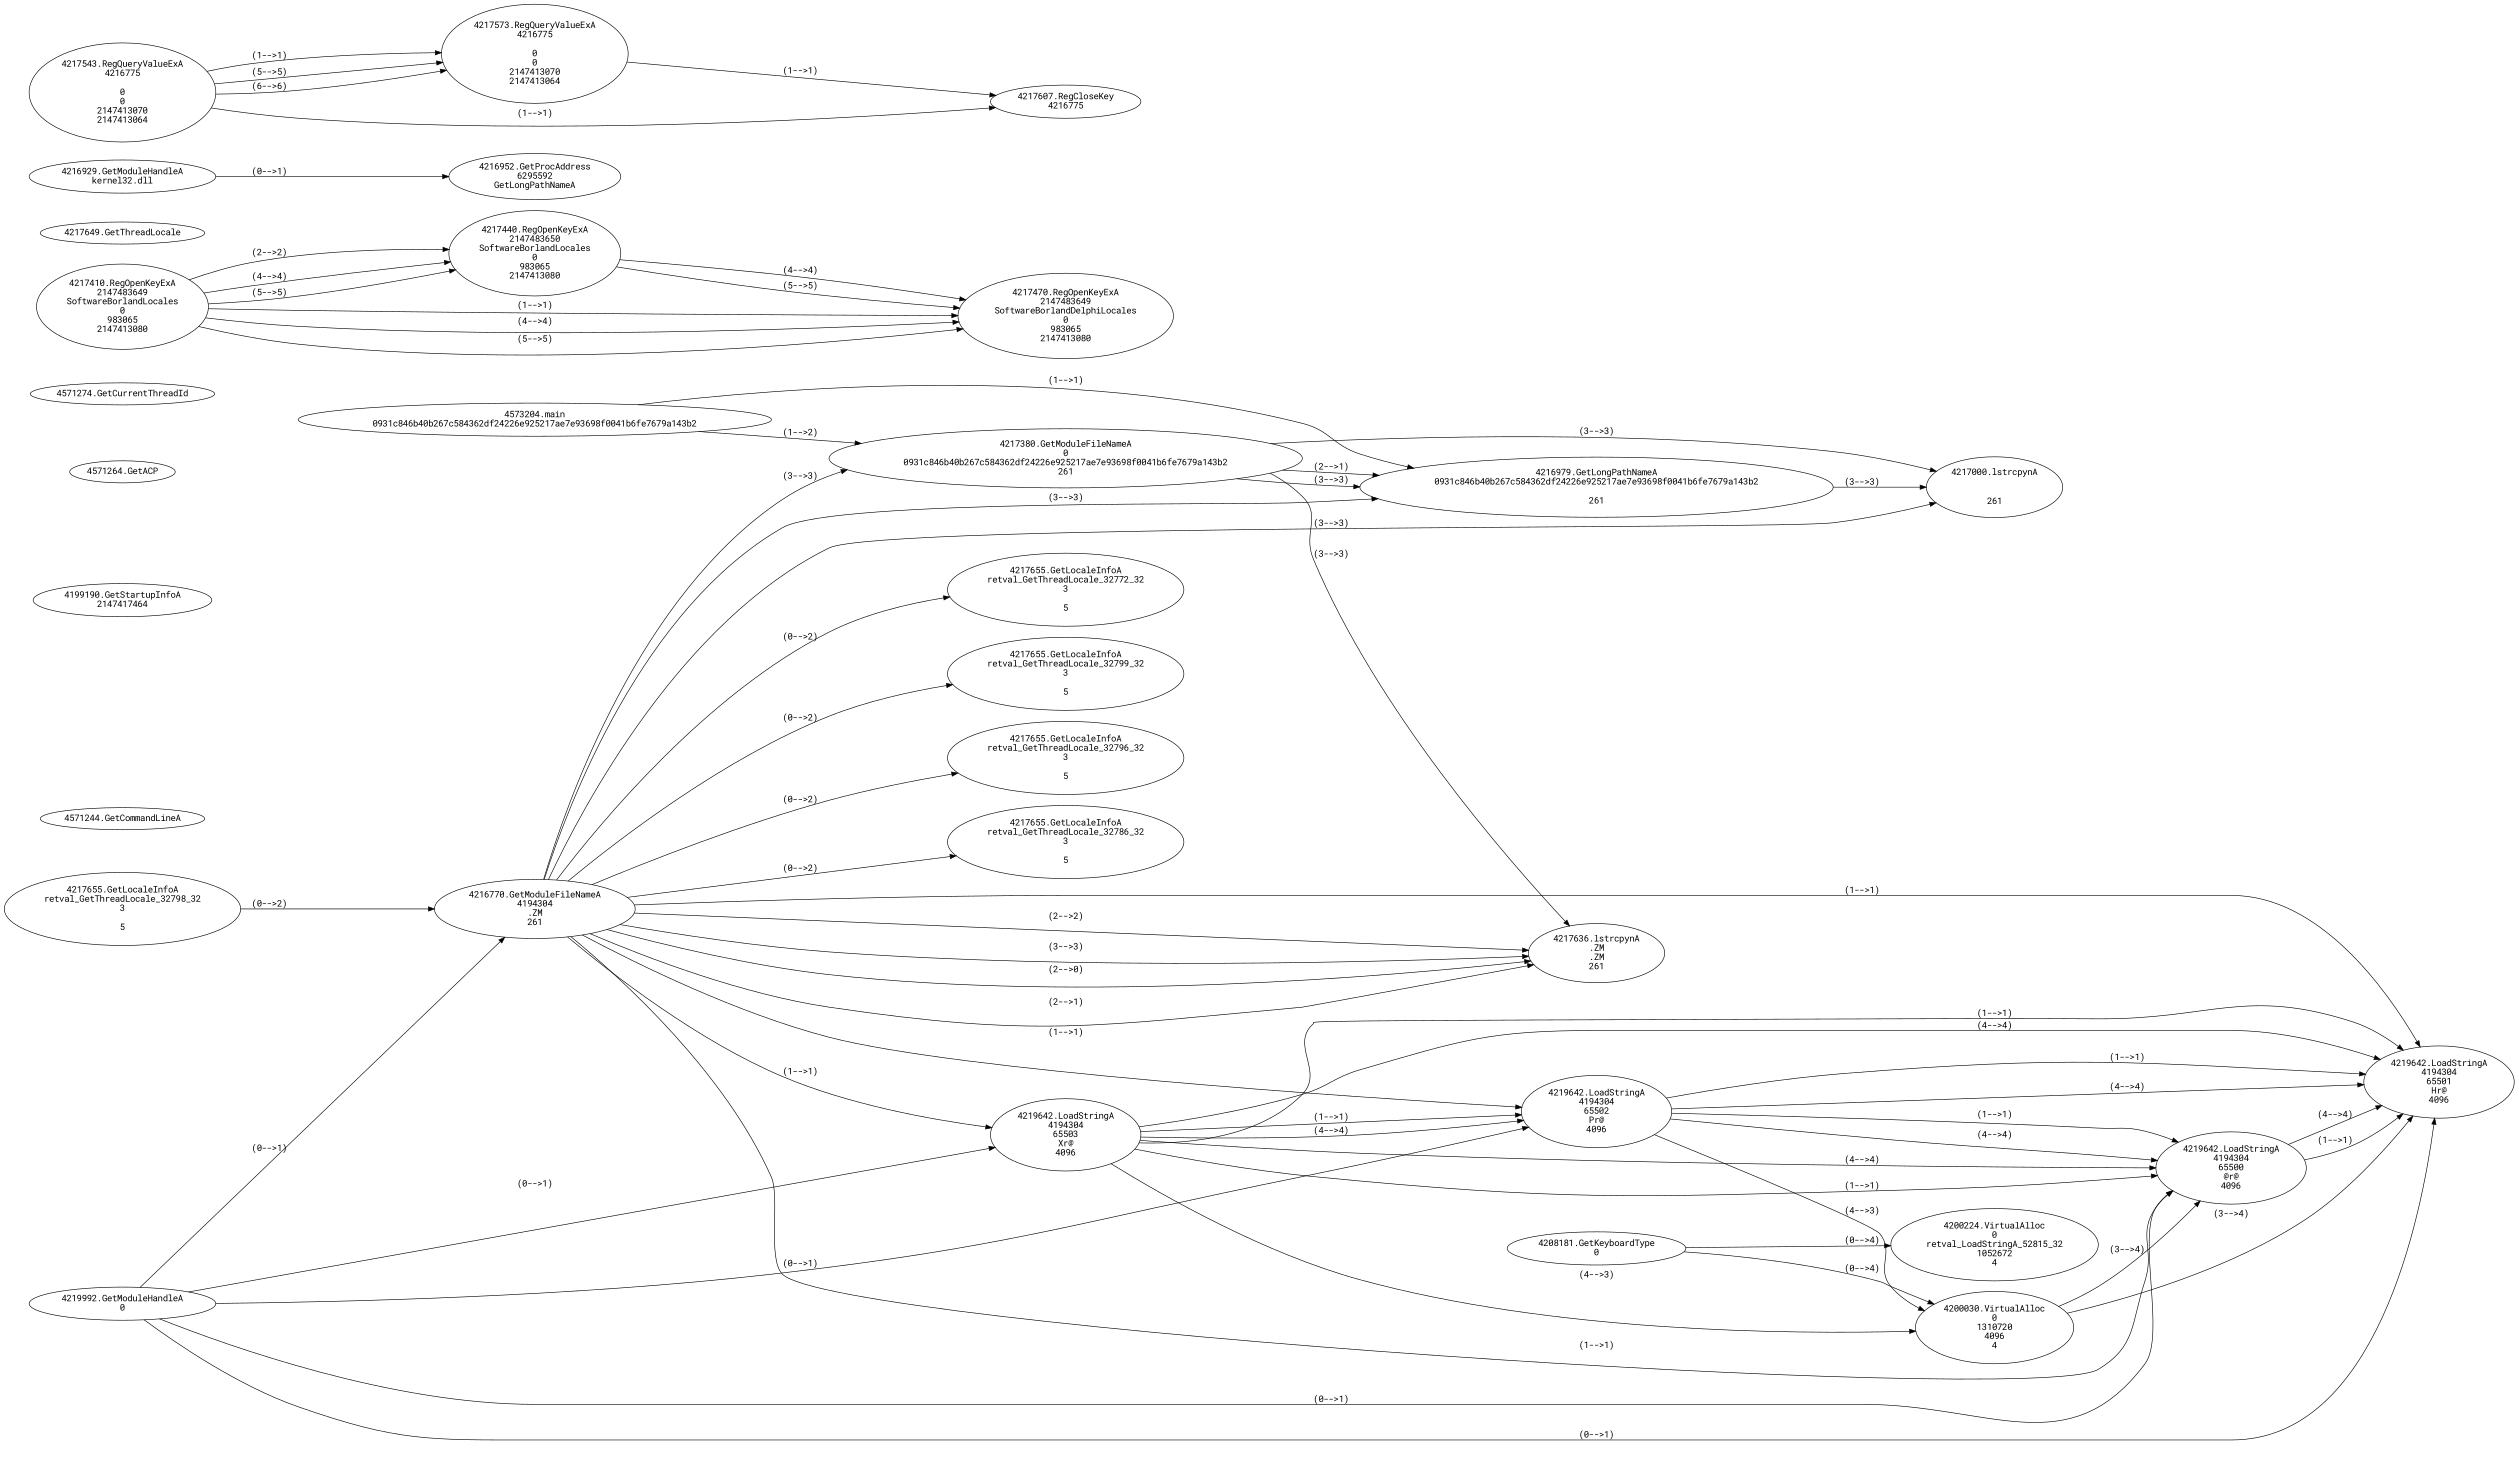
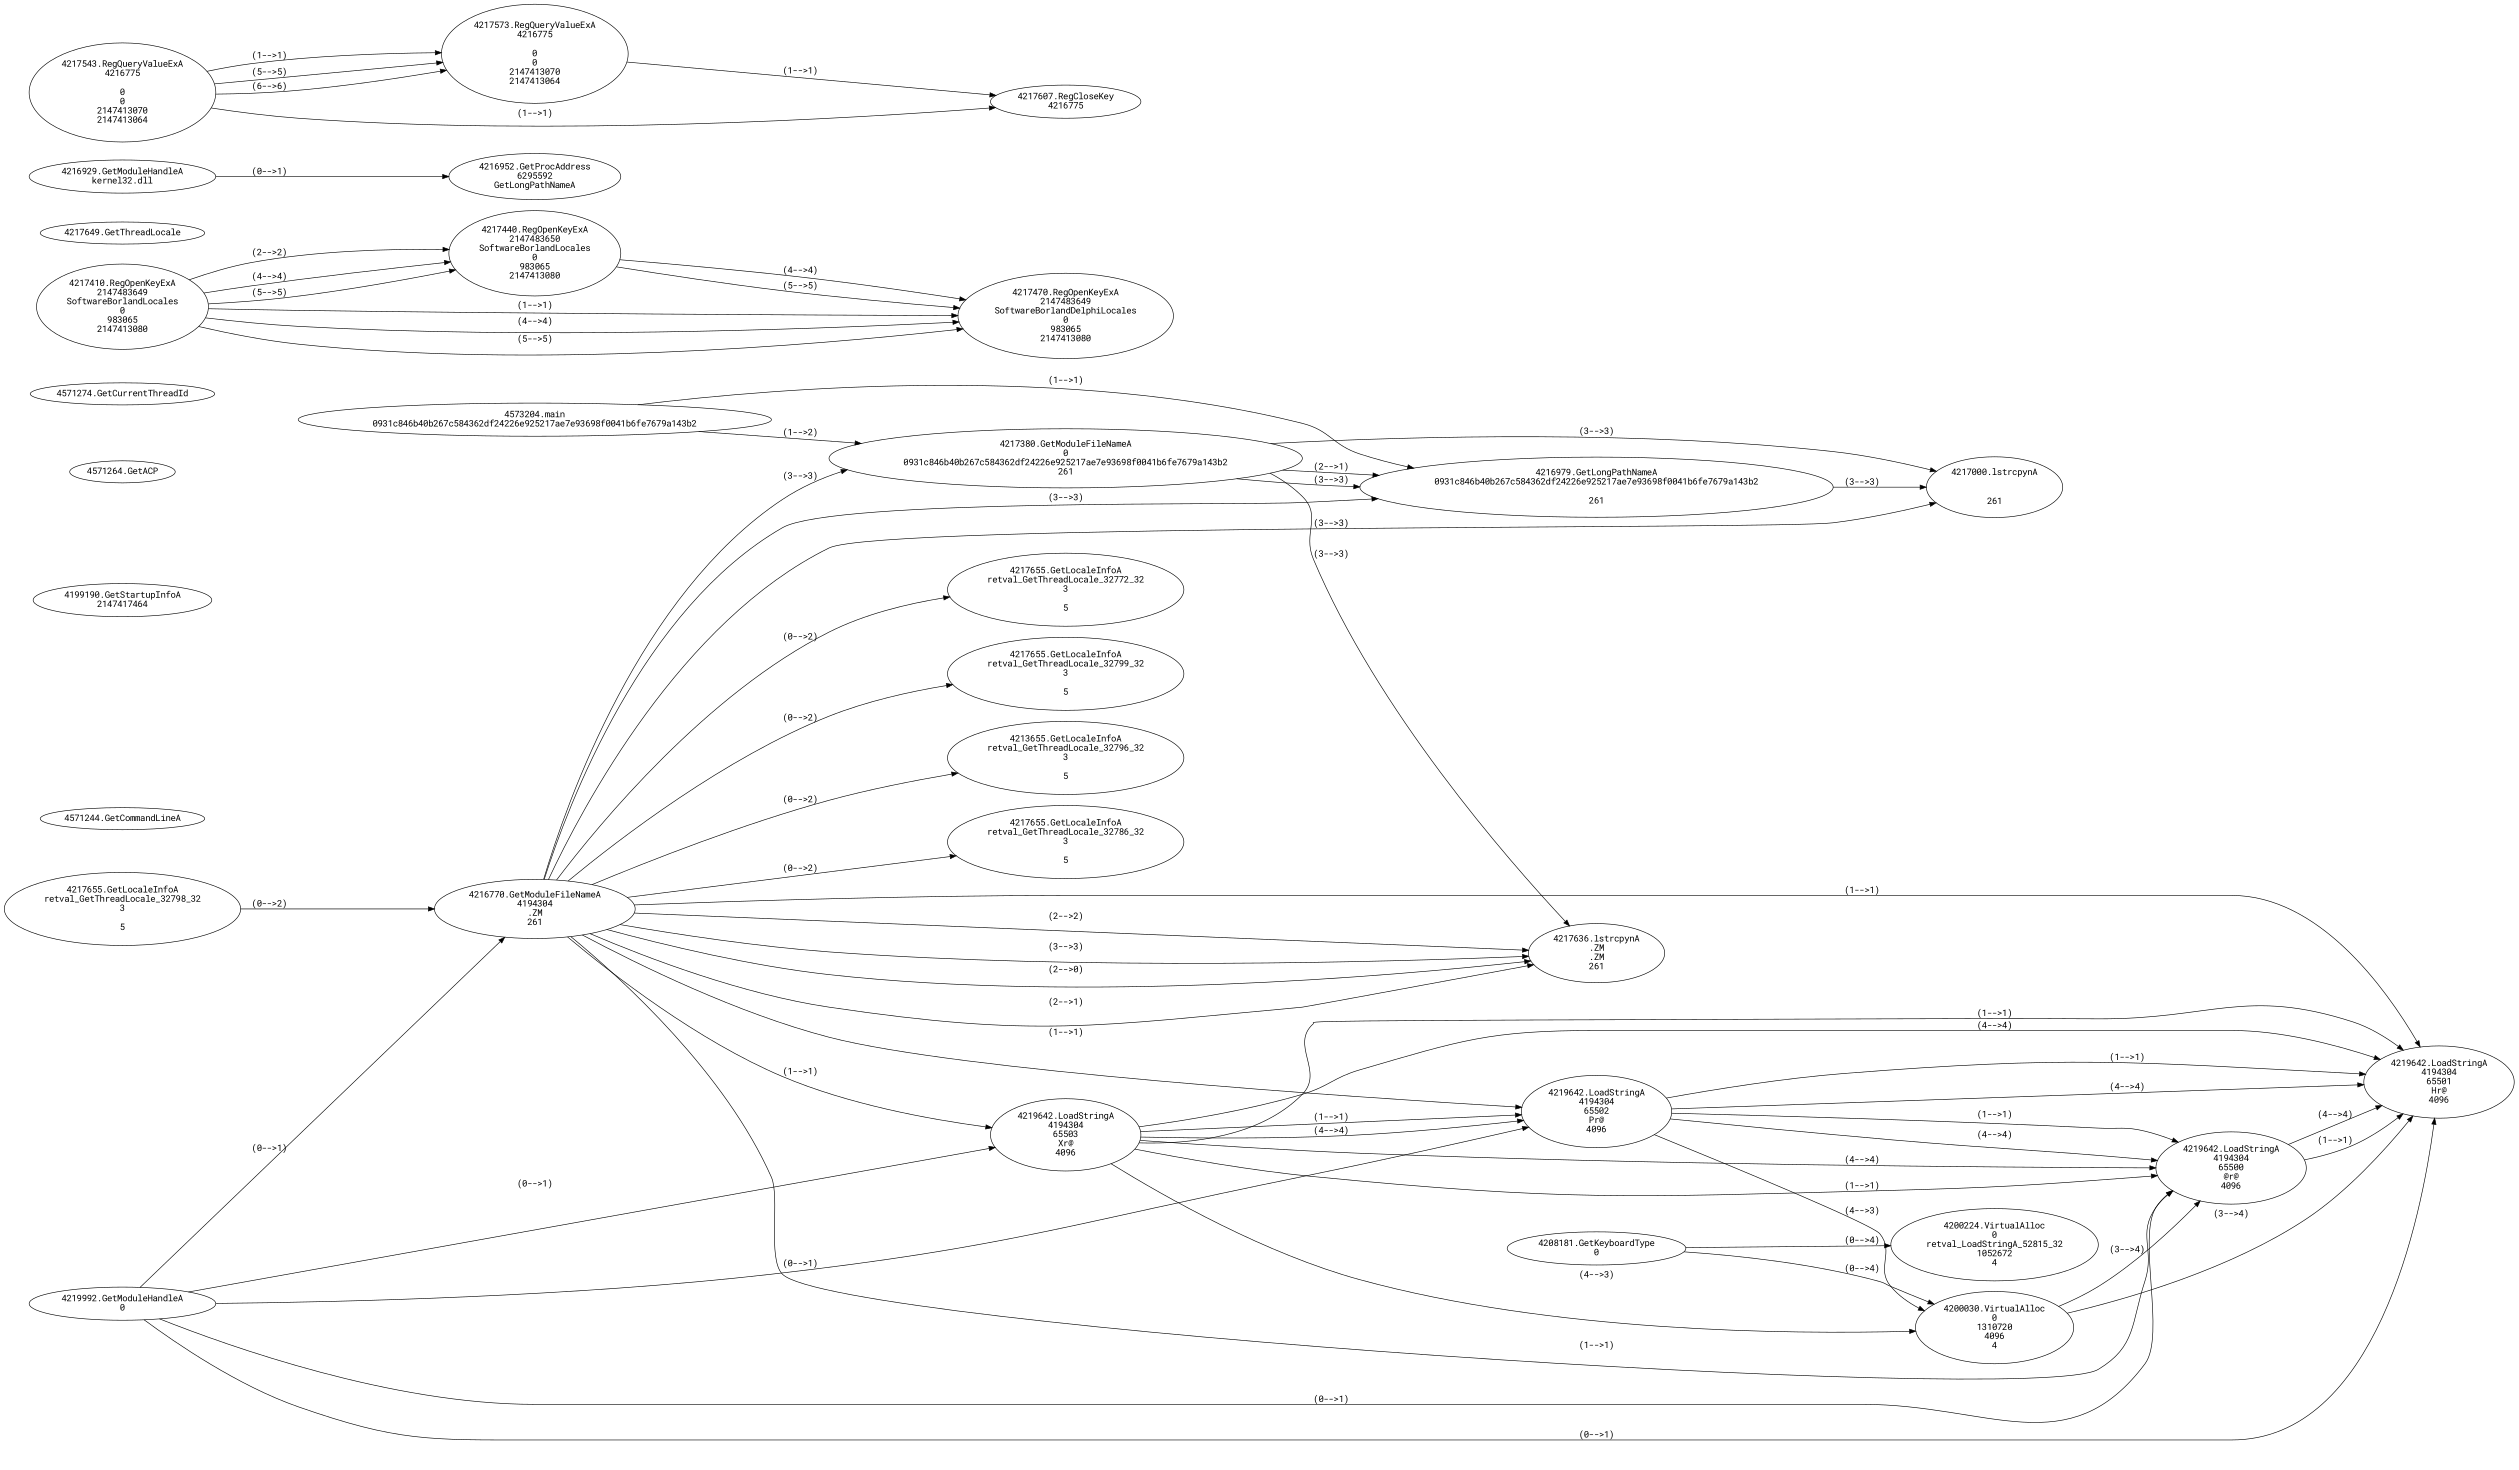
(1066, 758) -> (1066, 758)
